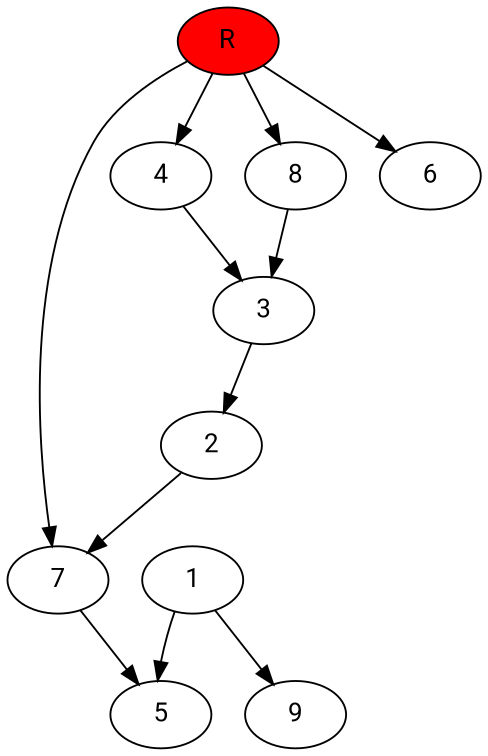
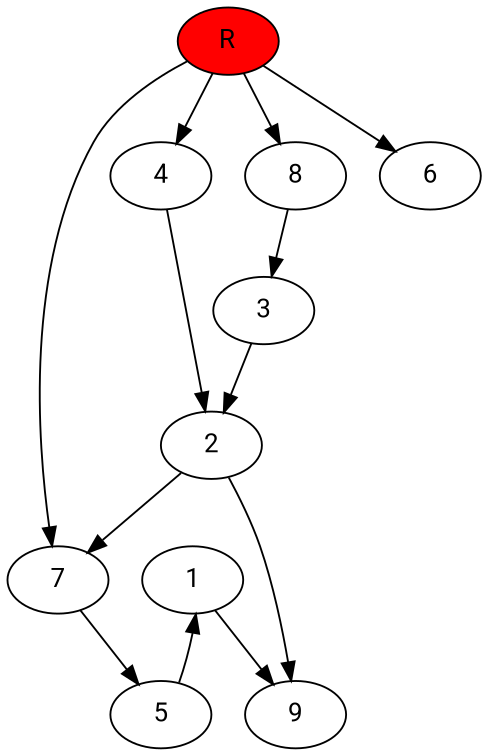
(207, 236) -> (184, 301)
none -> (267, 567)
(167, 636) -> (187, 658)
